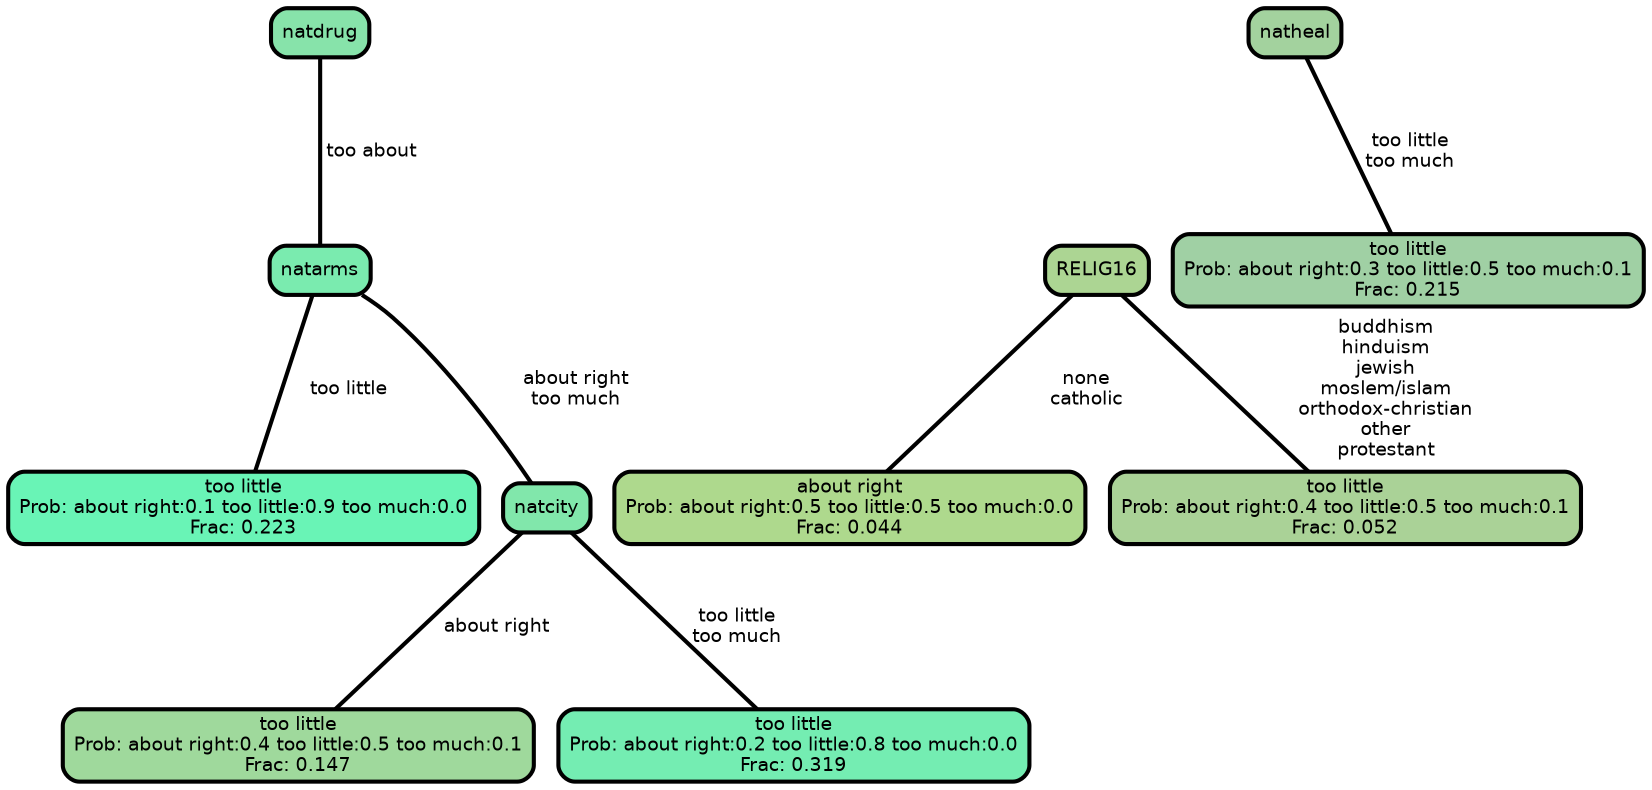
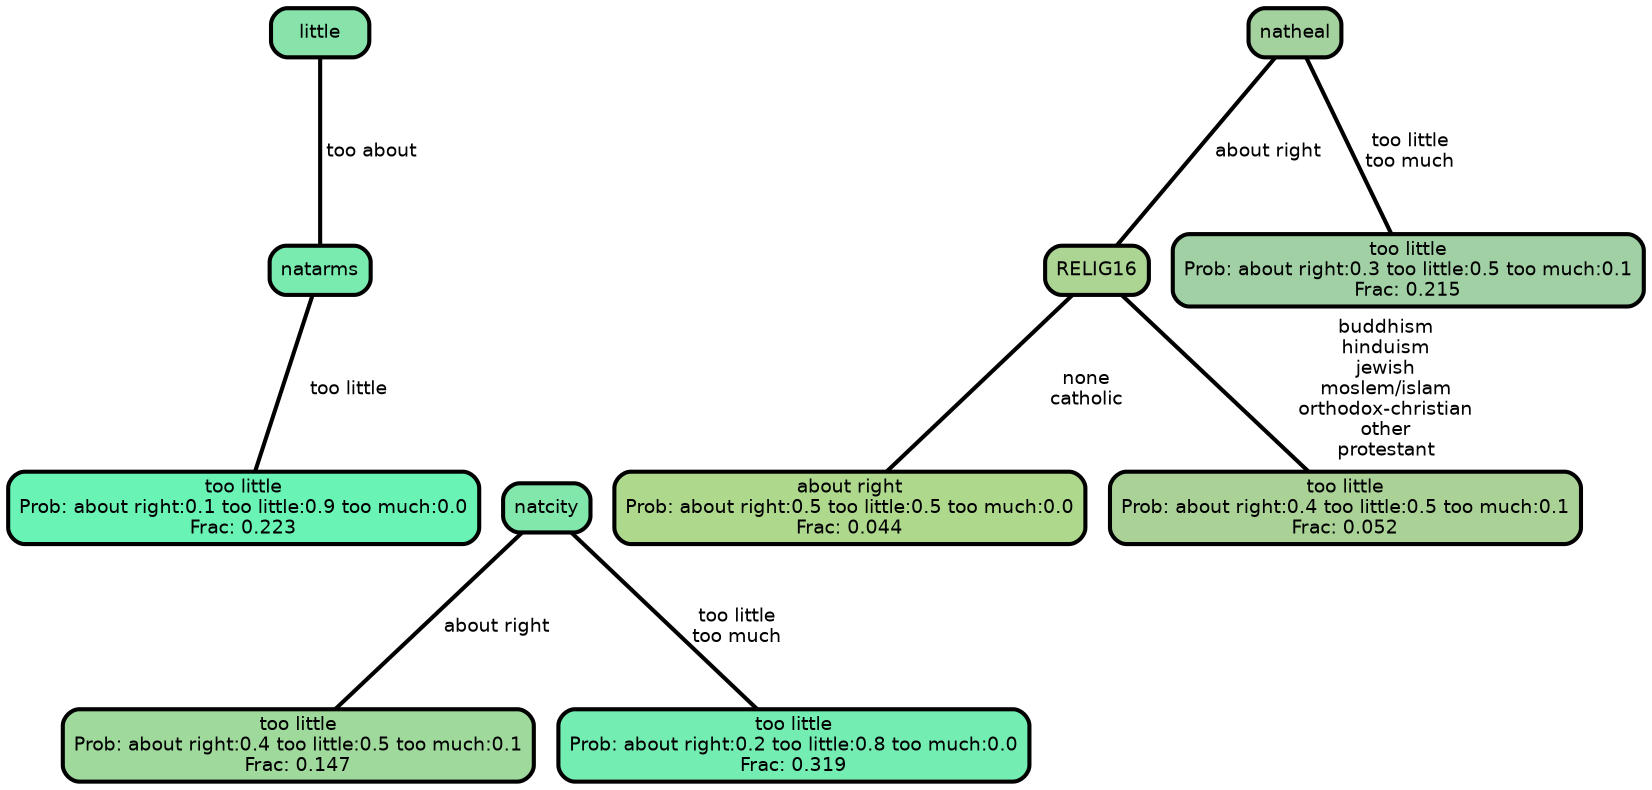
(320, 33) -> (320, 33)
none -> (1196, 152)
(455, 382) -> none
